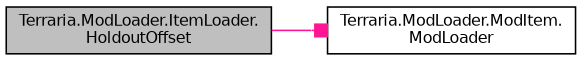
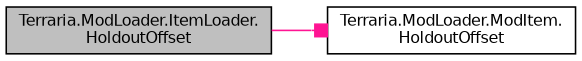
(452, 30) -> (452, 30)
